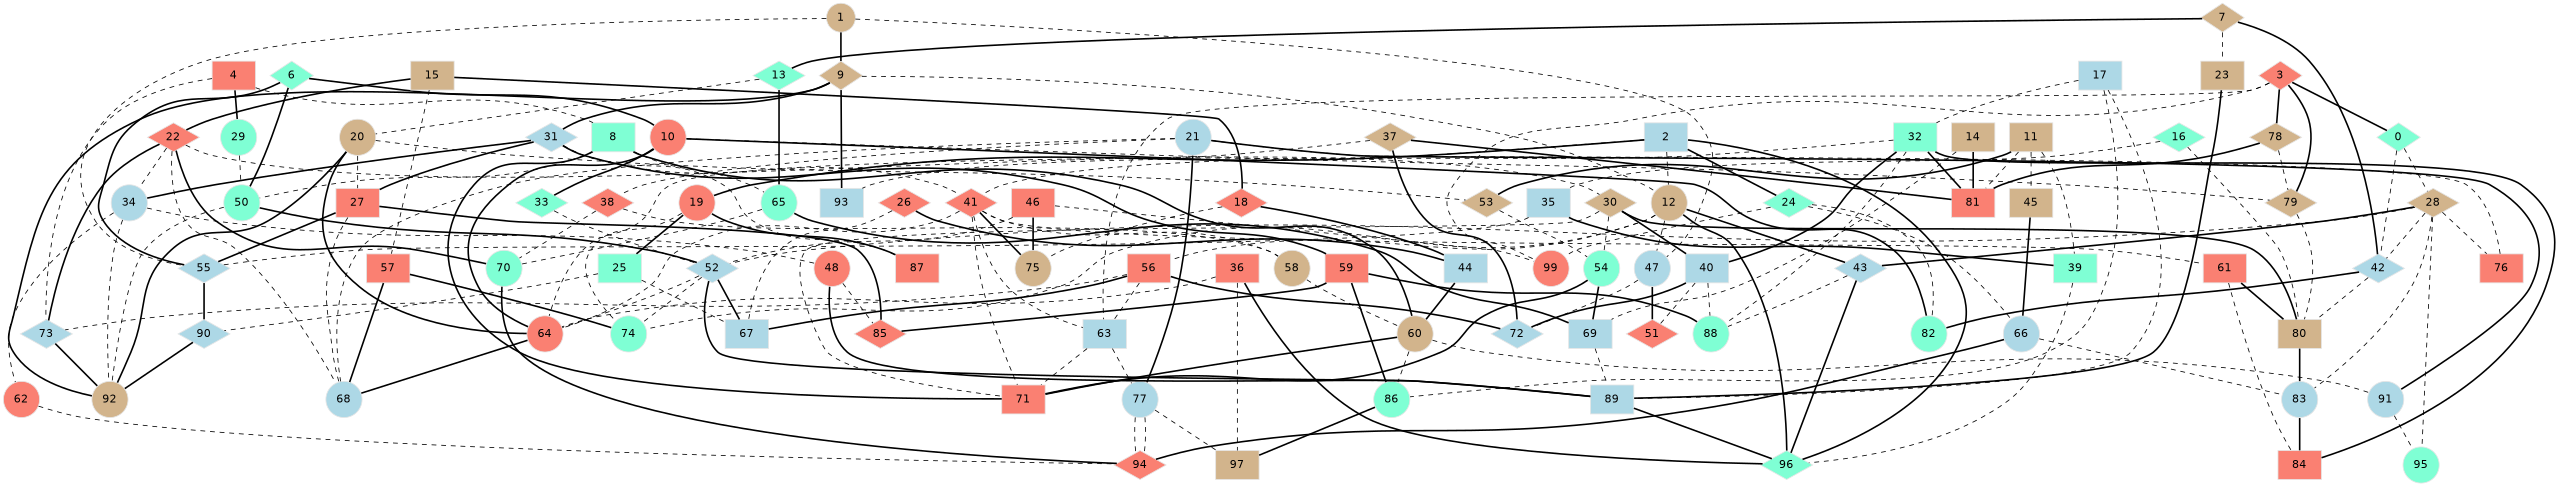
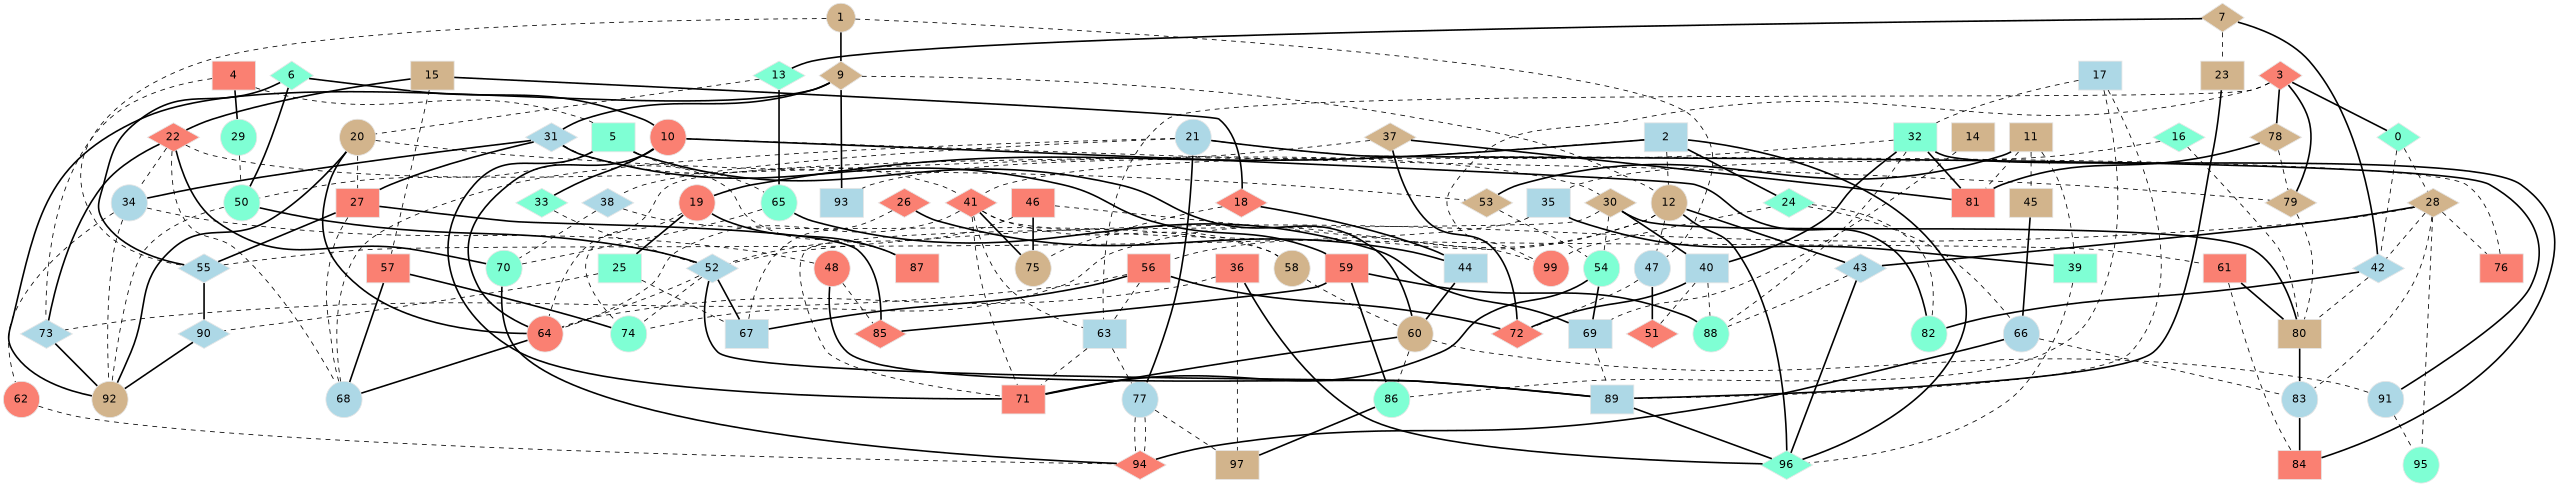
(613, 137) -> (613, 137)
(1973, 170) -> none
(608, 203) -> (608, 203)
(1517, 334) -> (1517, 334)
